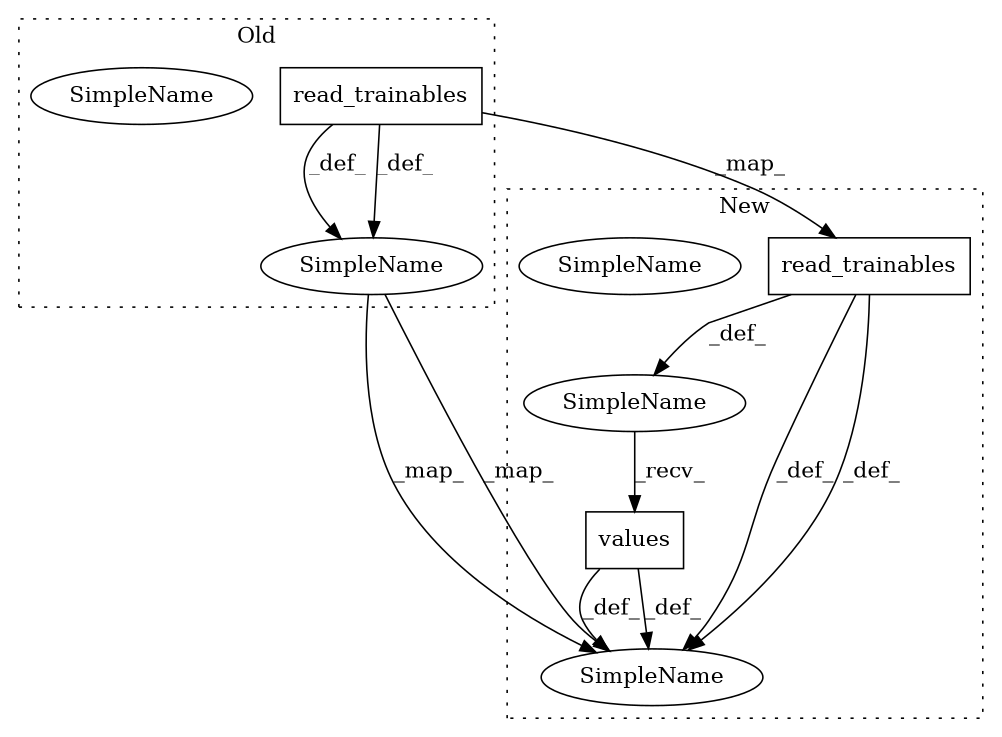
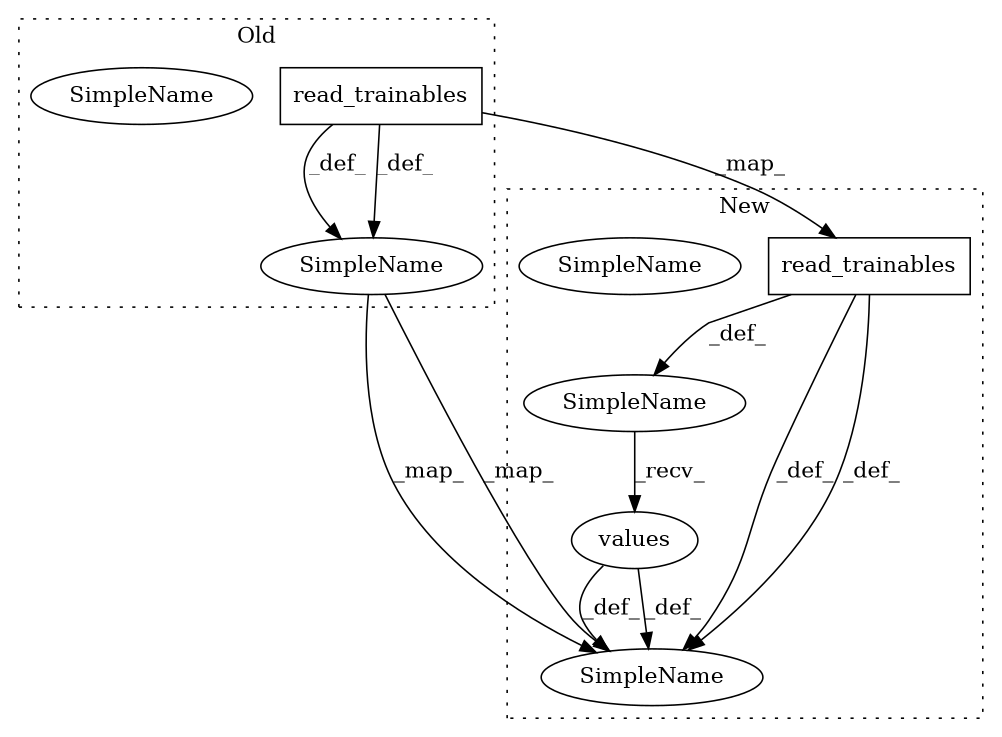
(635, 540) -> (635, 540)
